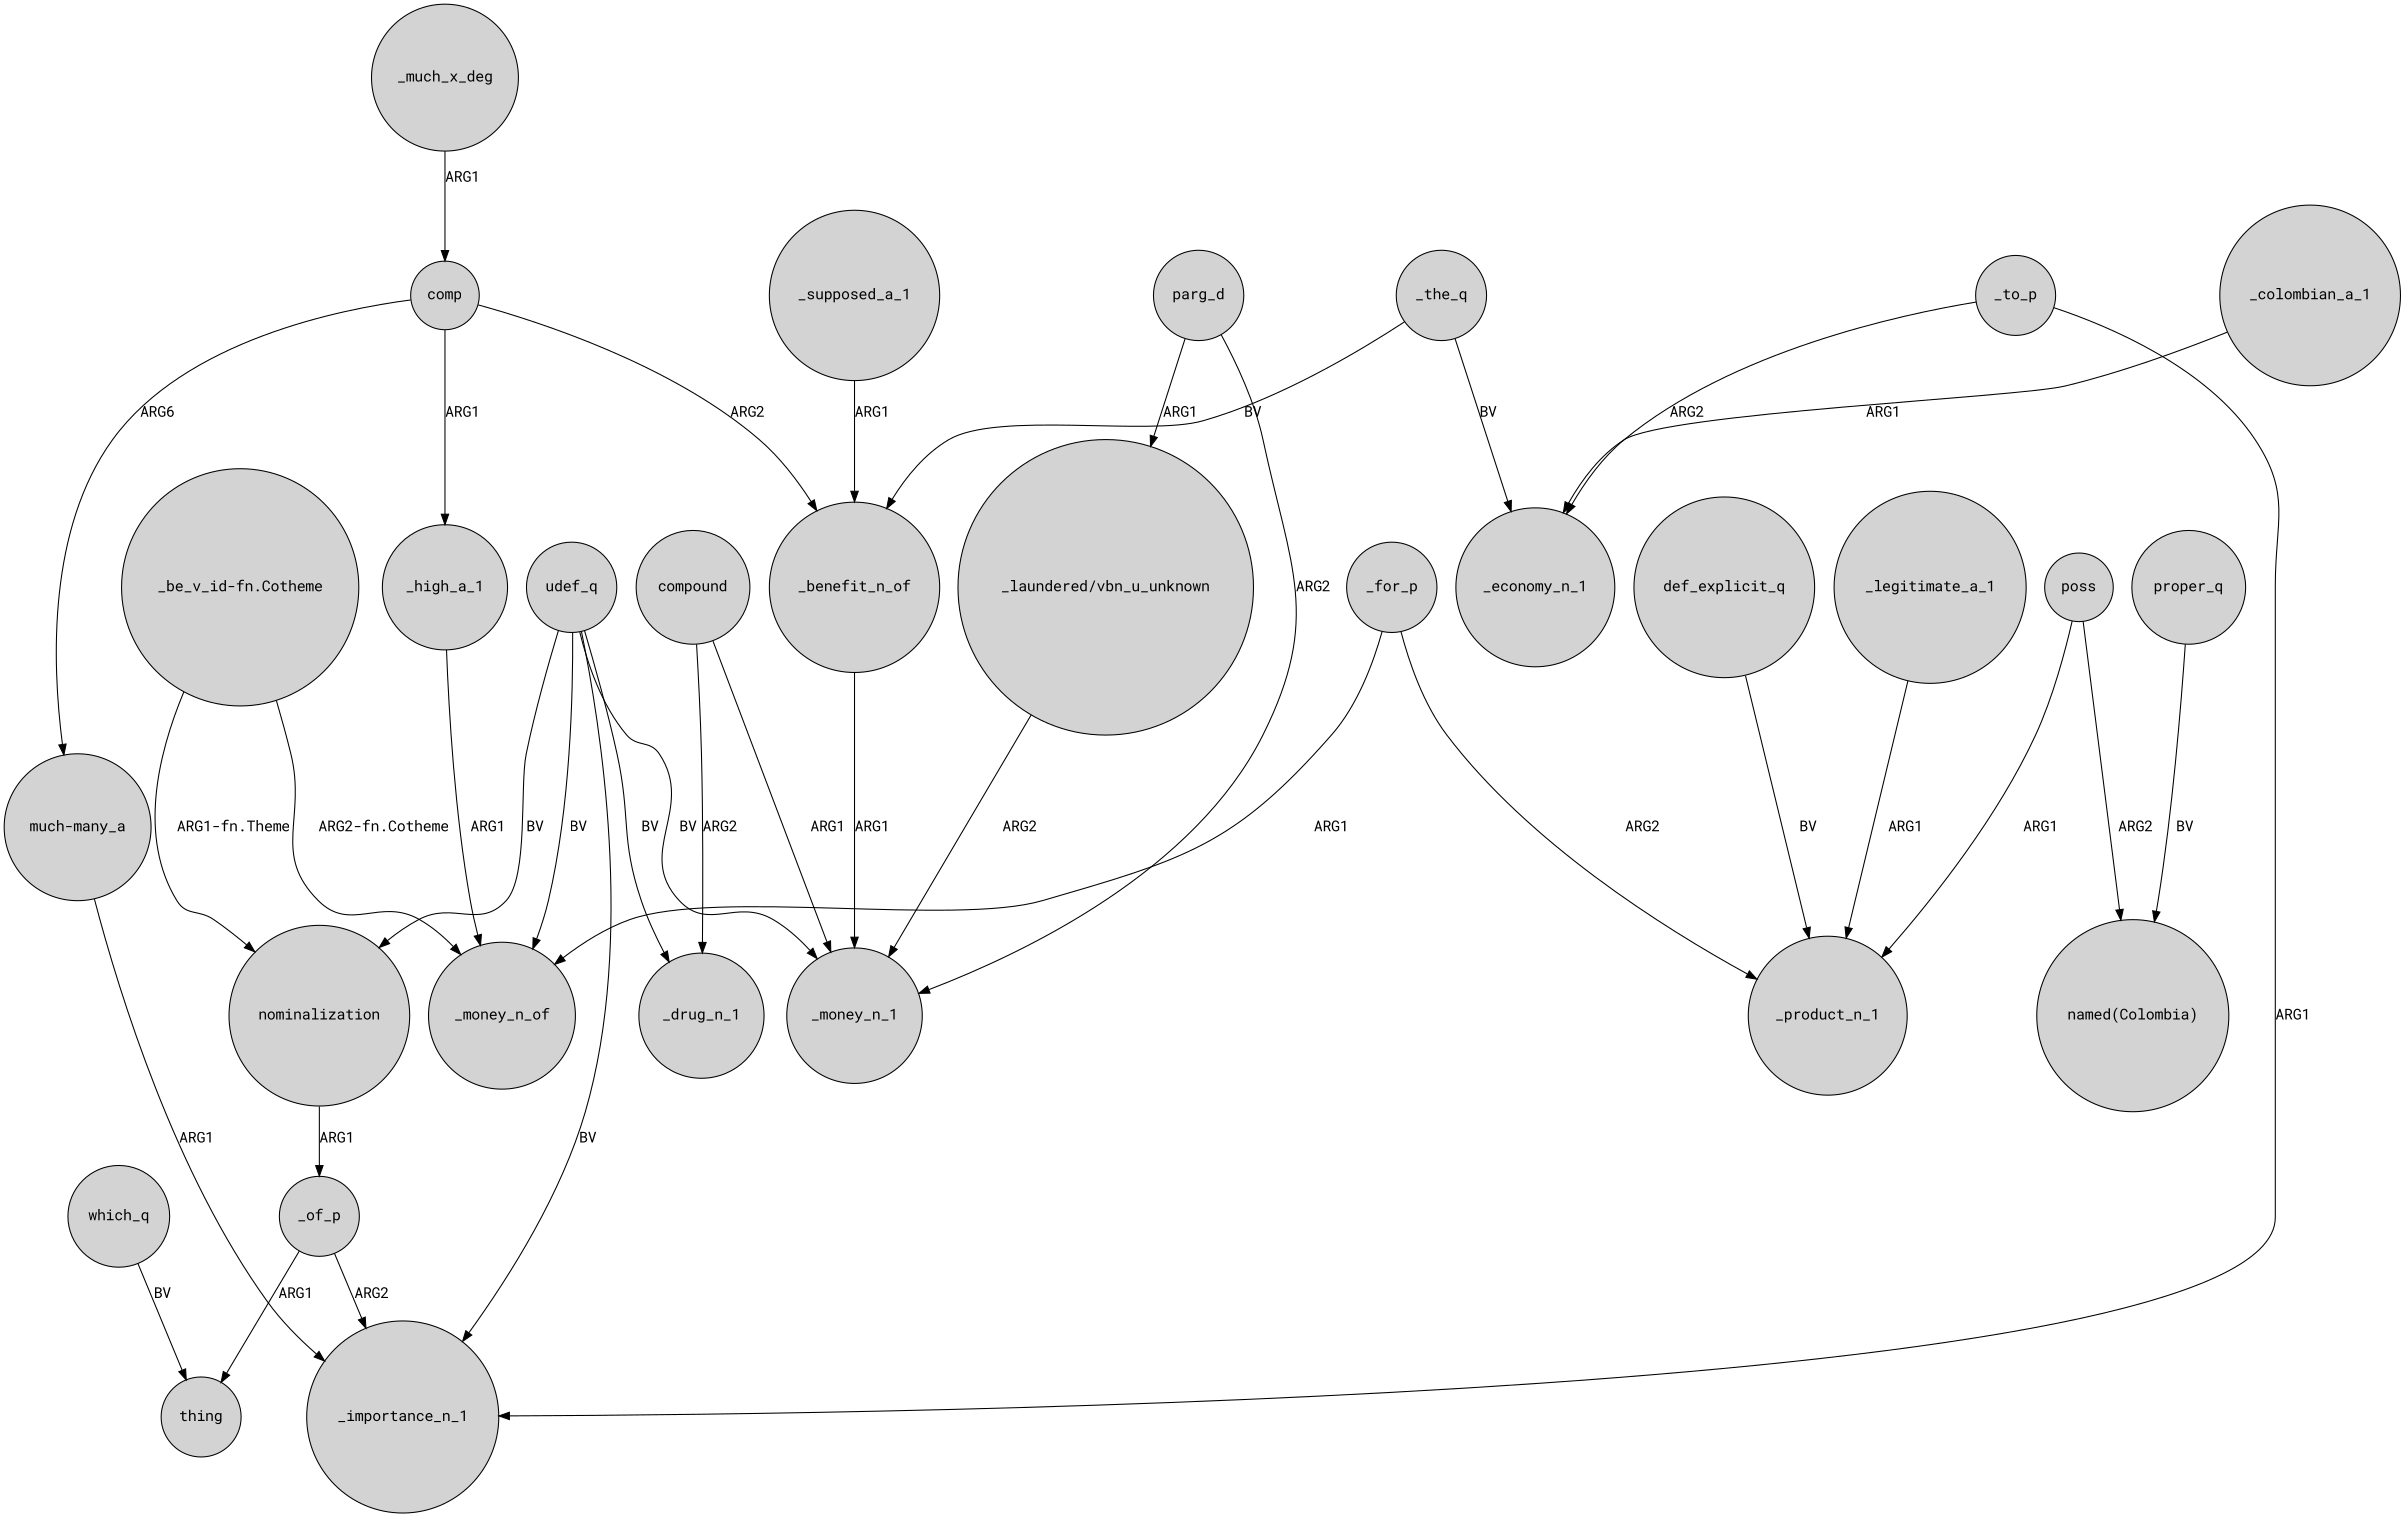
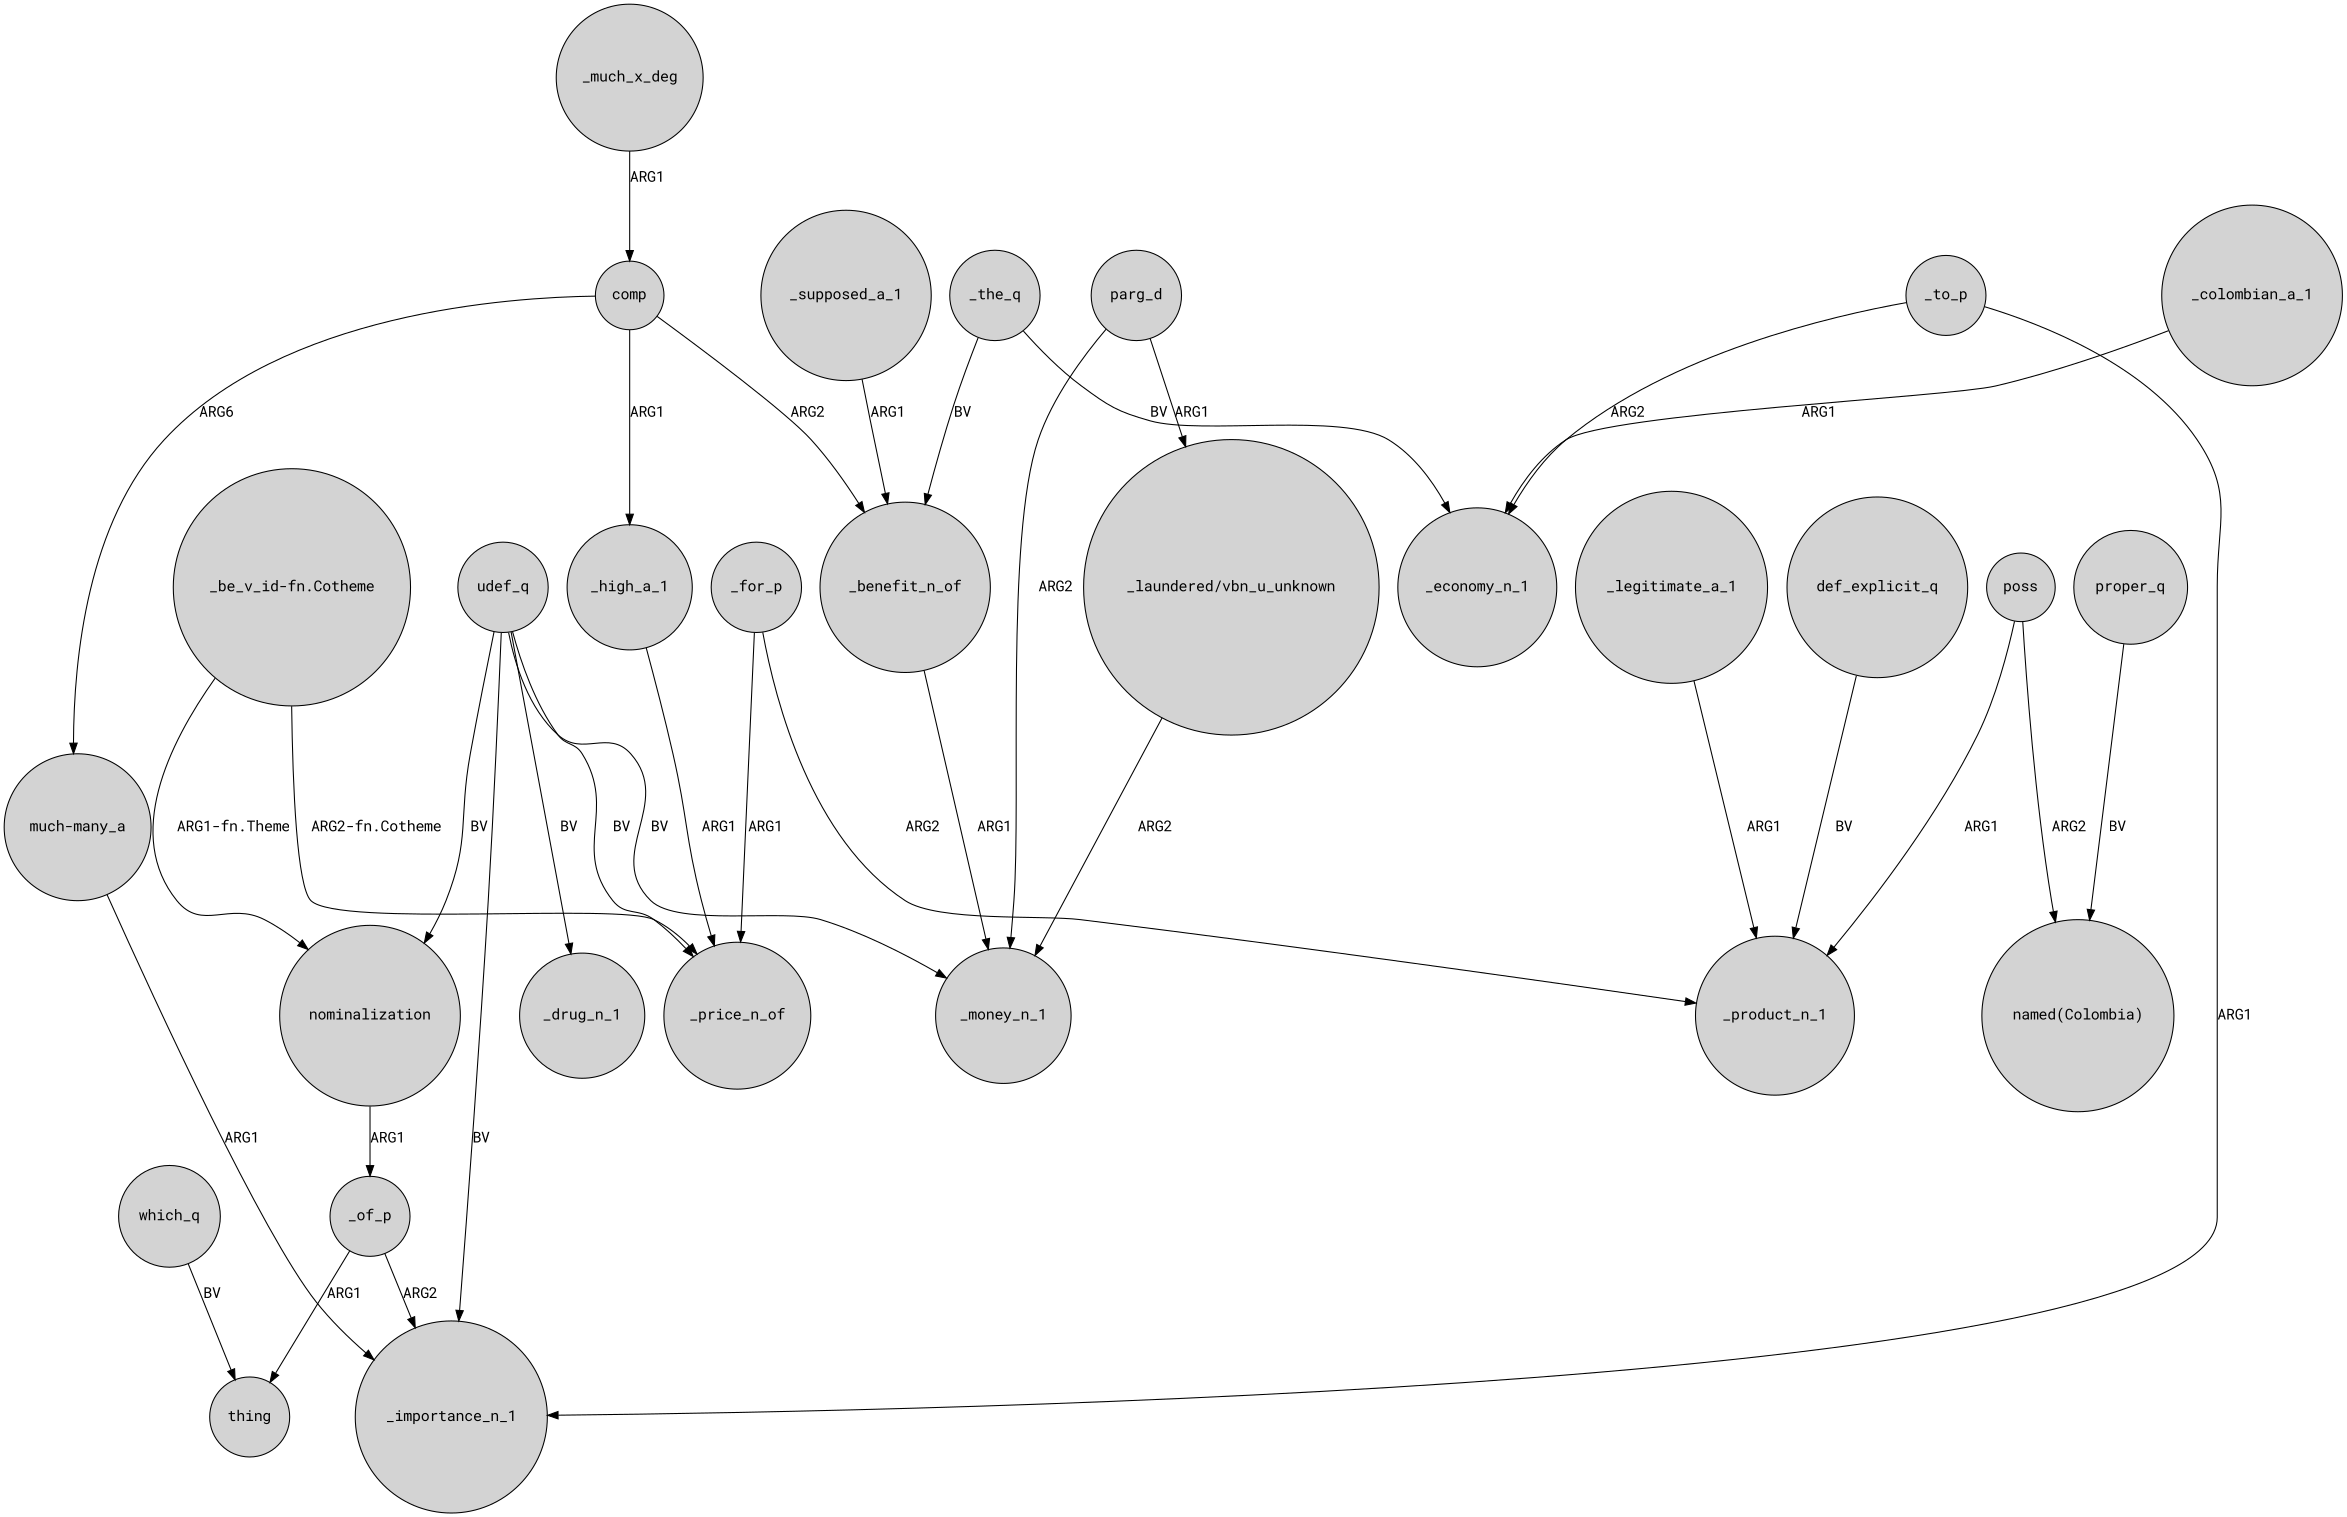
(693, 587) -> none
(502, 1016) -> (737, 1016)
